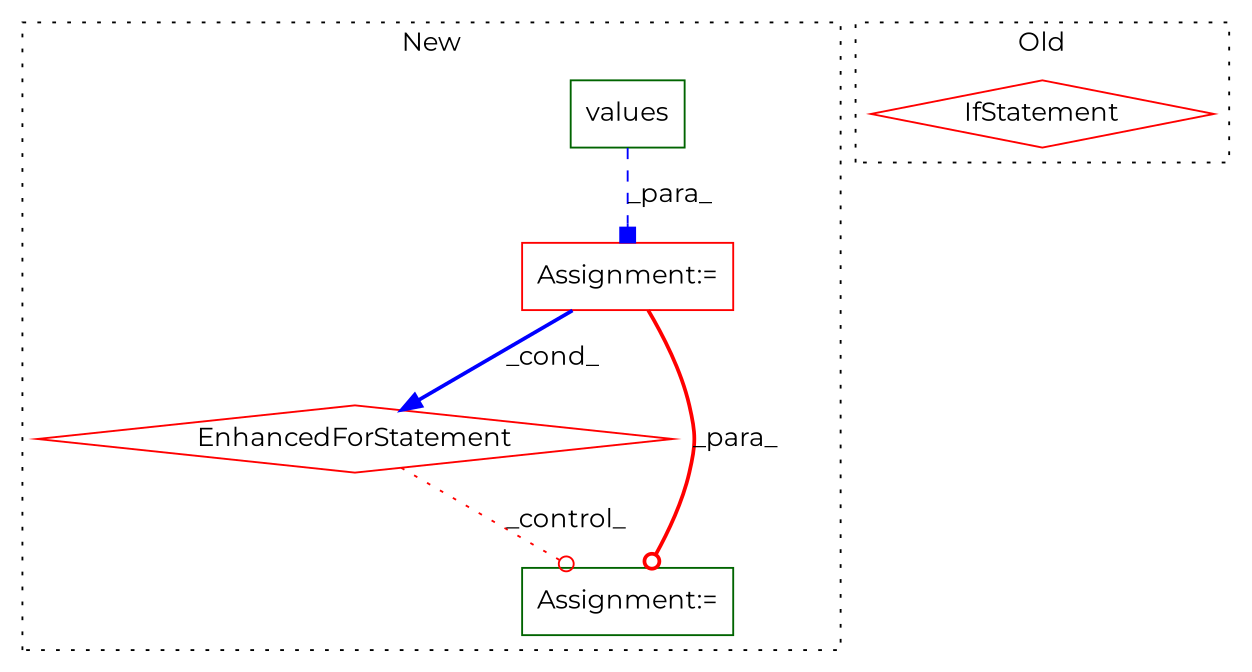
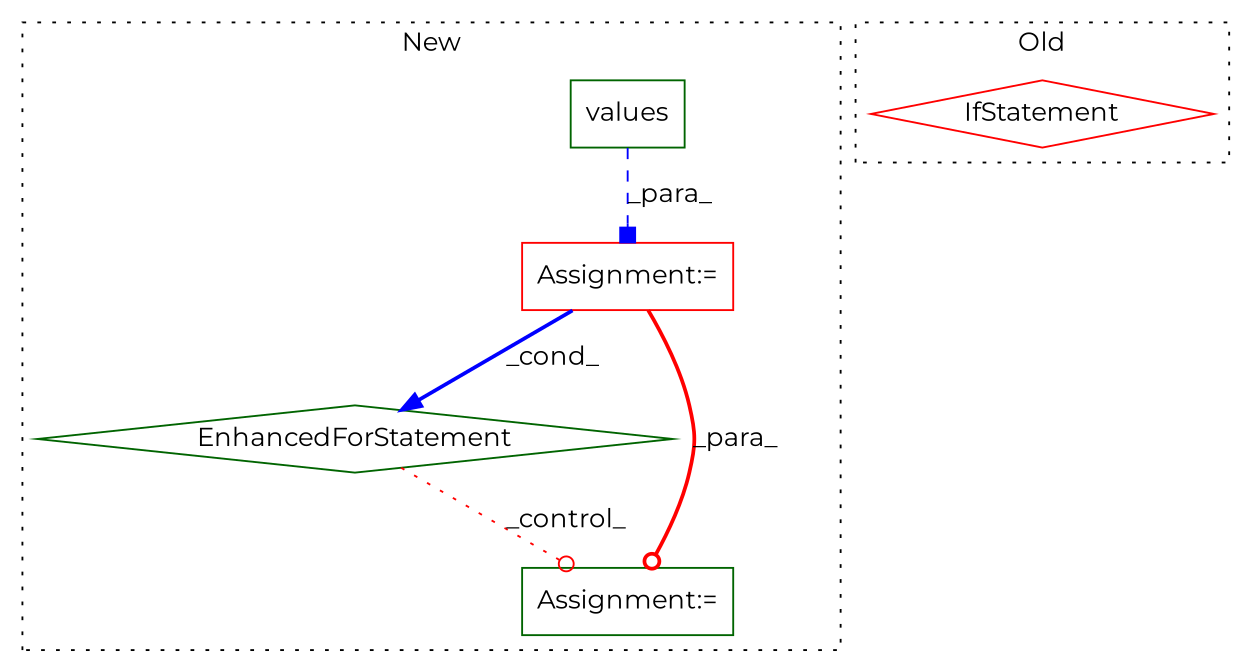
(355, 439) -> (355, 439)
